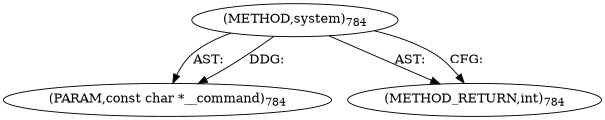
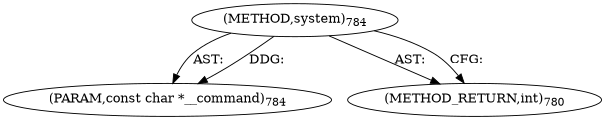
(554, 99) -> (554, 99)
